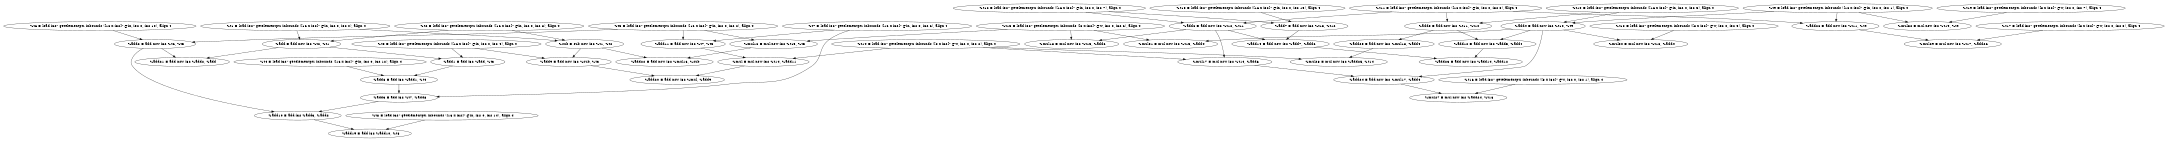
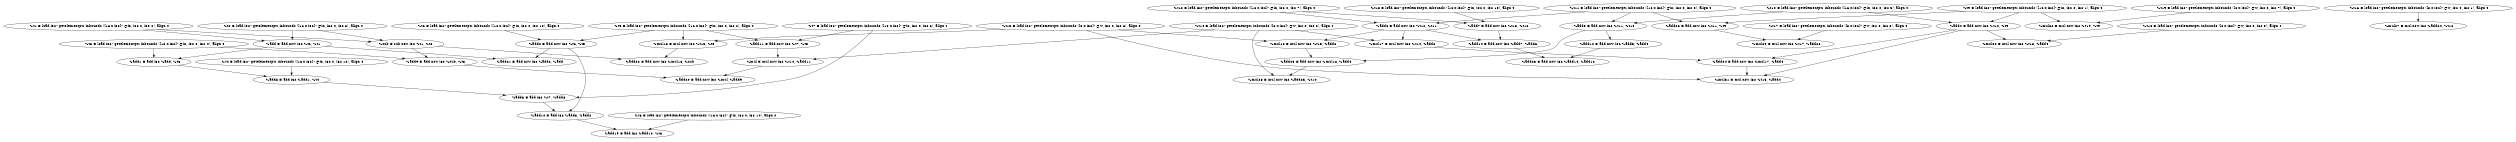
(1517, 35) -> none
none -> (1308, 52)
(1420, 88) -> (1747, 70)
